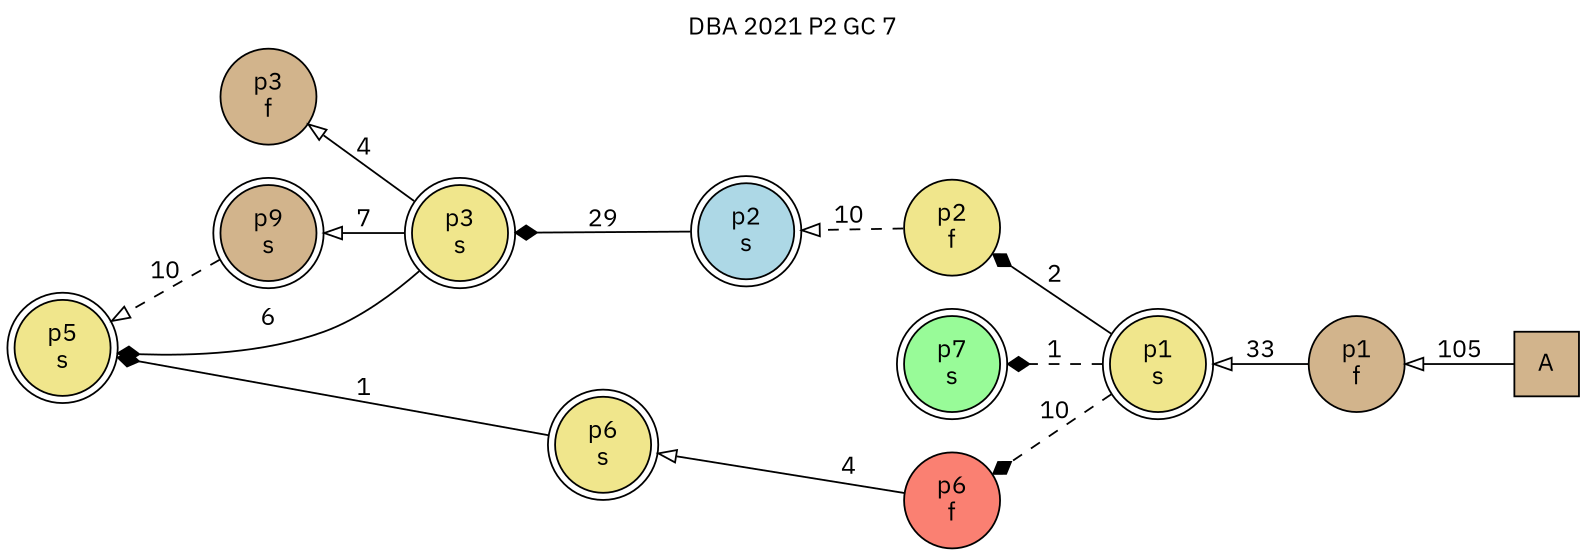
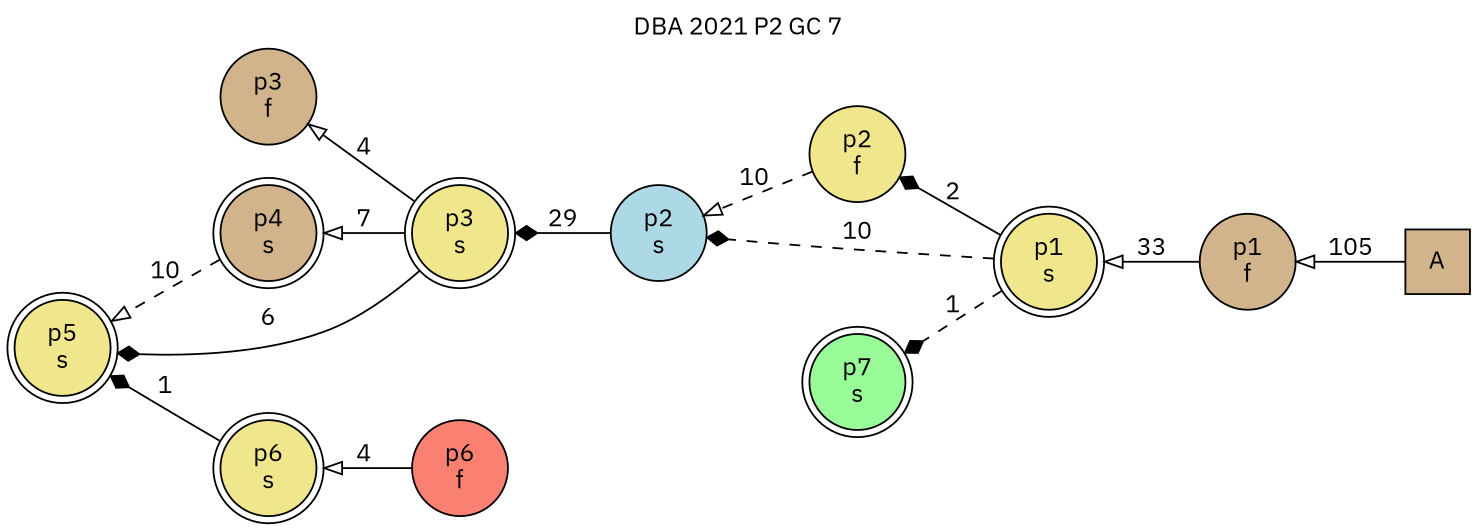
(746, 231) -> (659, 233)
(268, 233) -> (268, 233)
(1062, 428) -> (861, 250)
